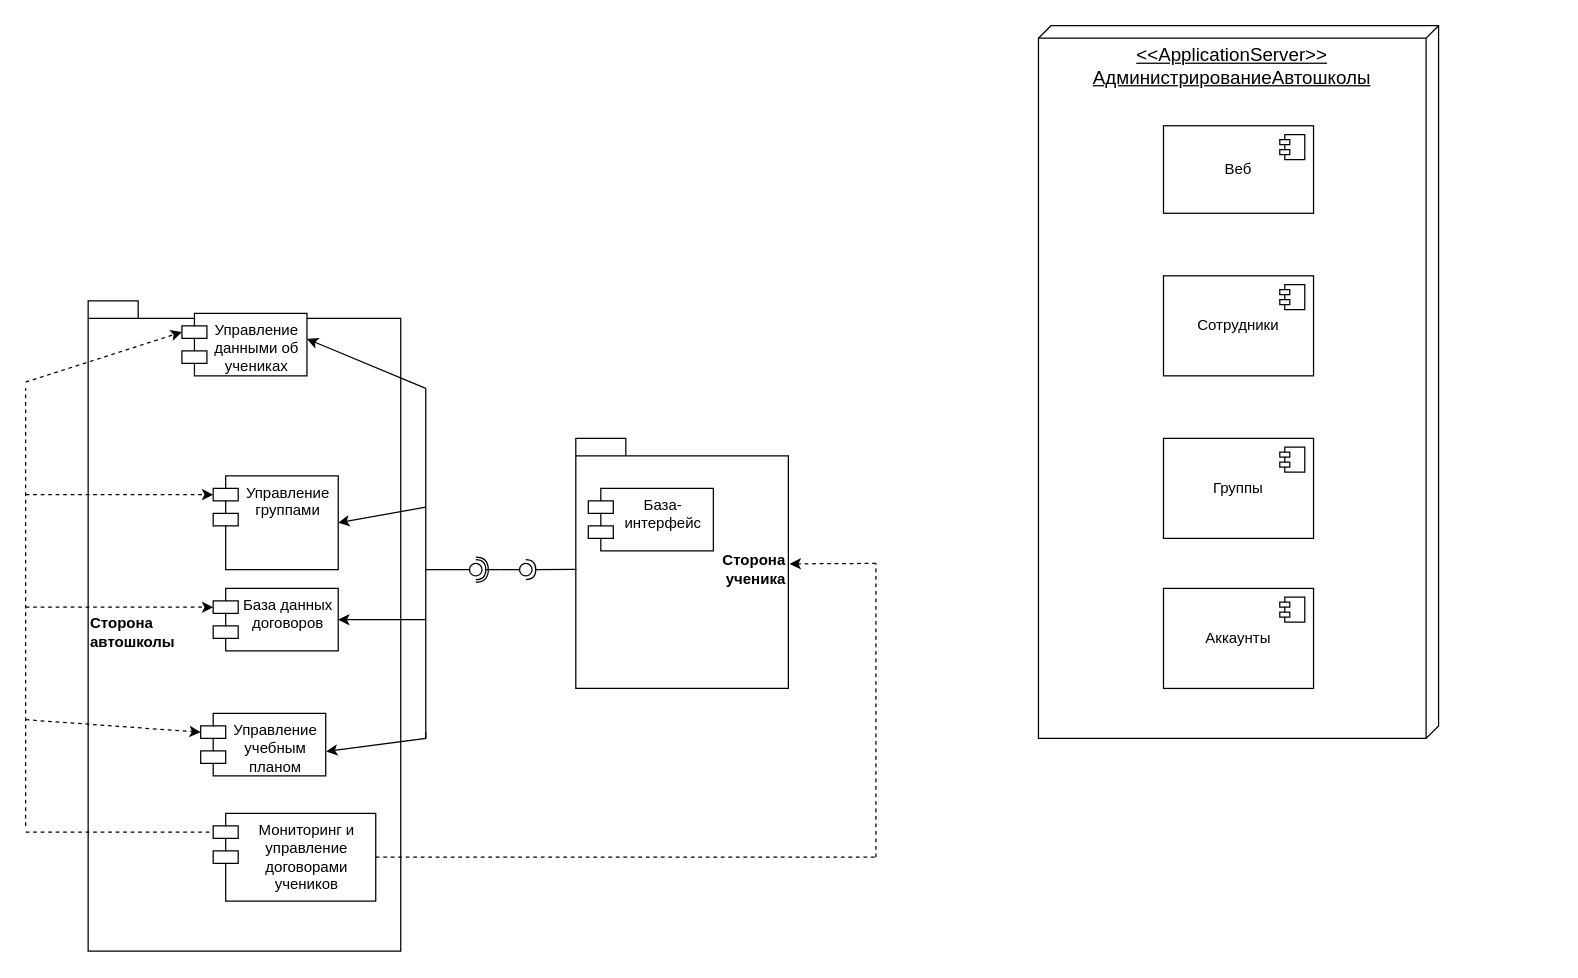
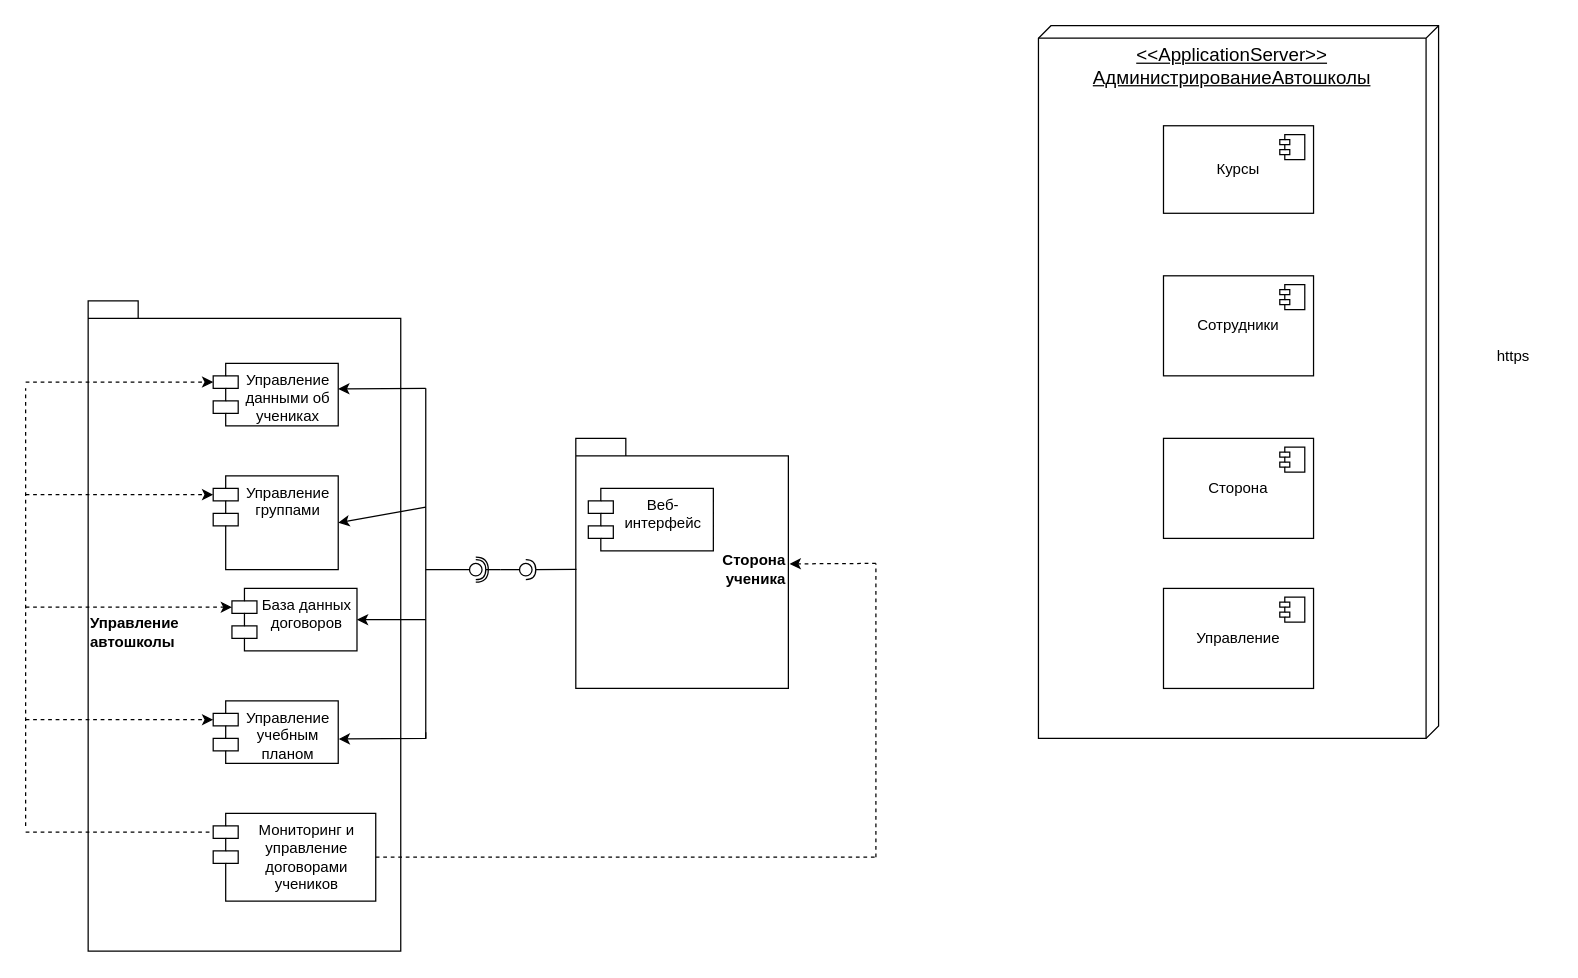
(1238, 169) -> (1238, 169)
(244, 344) -> (276, 394)
none -> (1513, 357)
(1238, 488) -> (1238, 488)
(663, 515) -> (663, 515)
(276, 619) -> (294, 619)
(128, 632) -> (133, 632)
(1238, 638) -> (1238, 638)
(263, 744) -> (276, 732)
